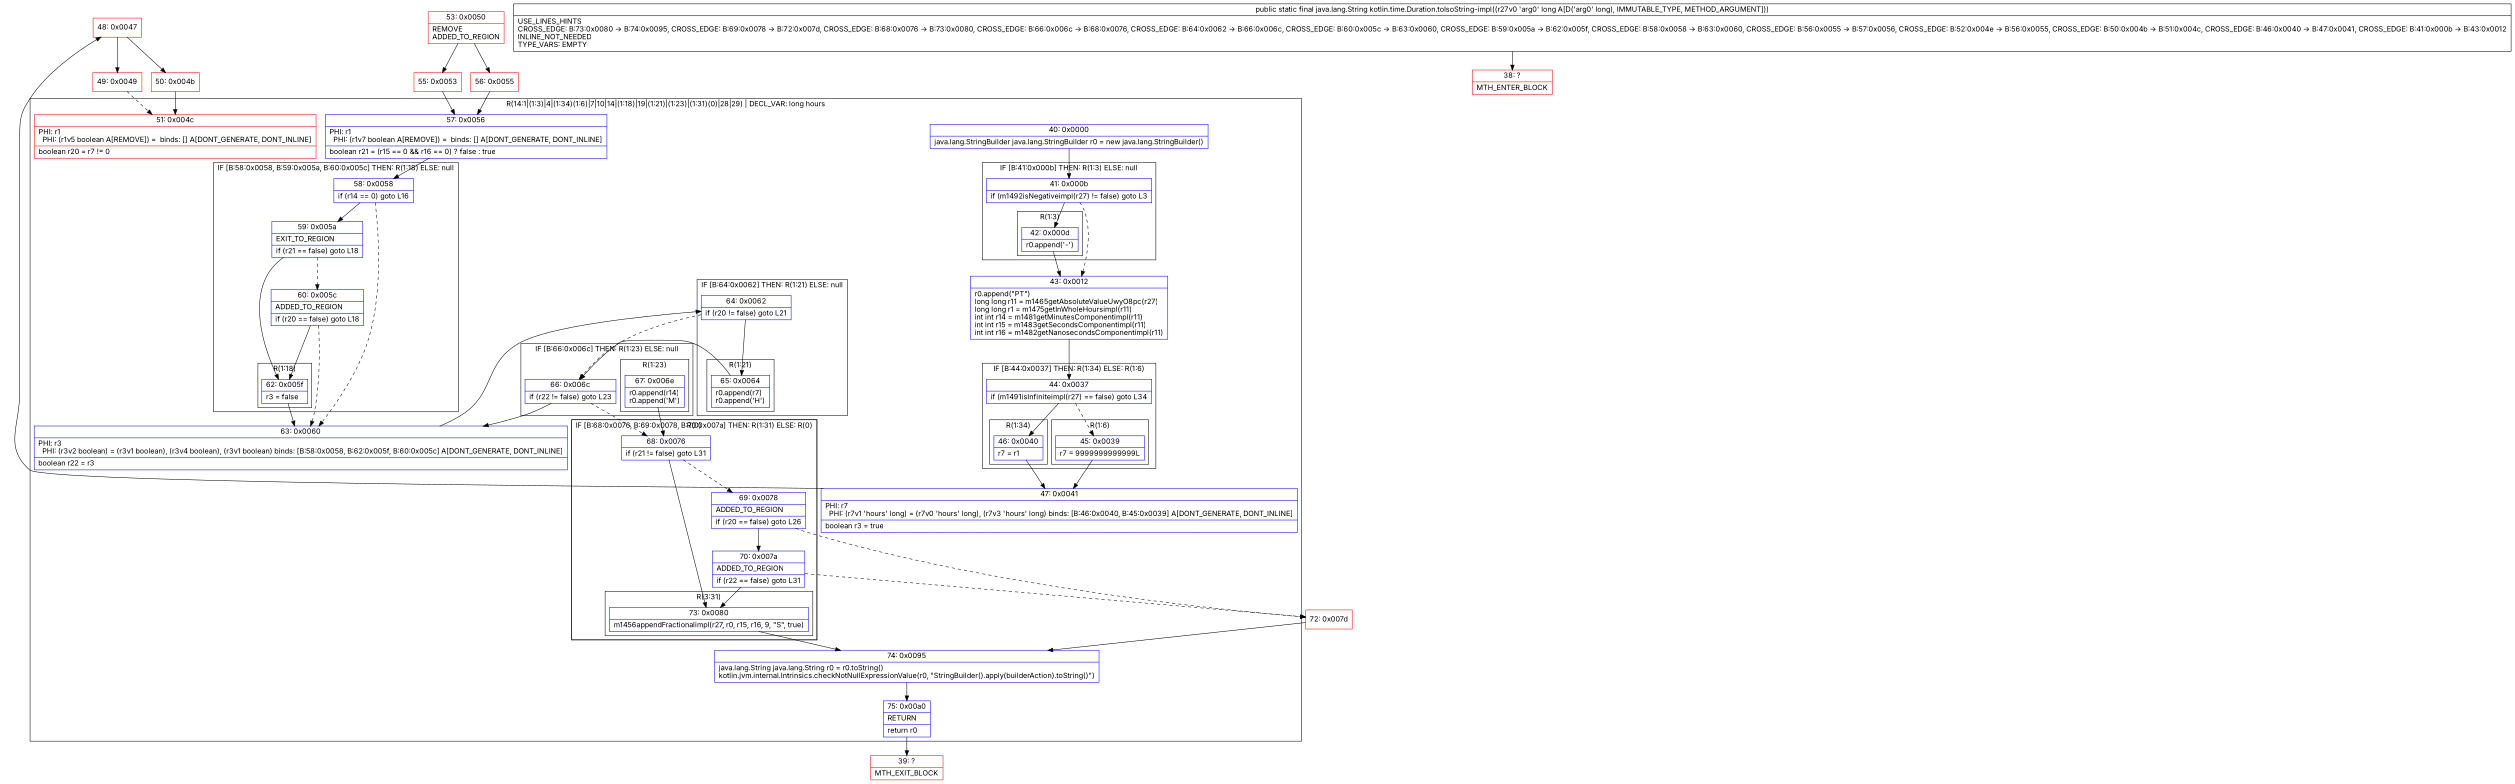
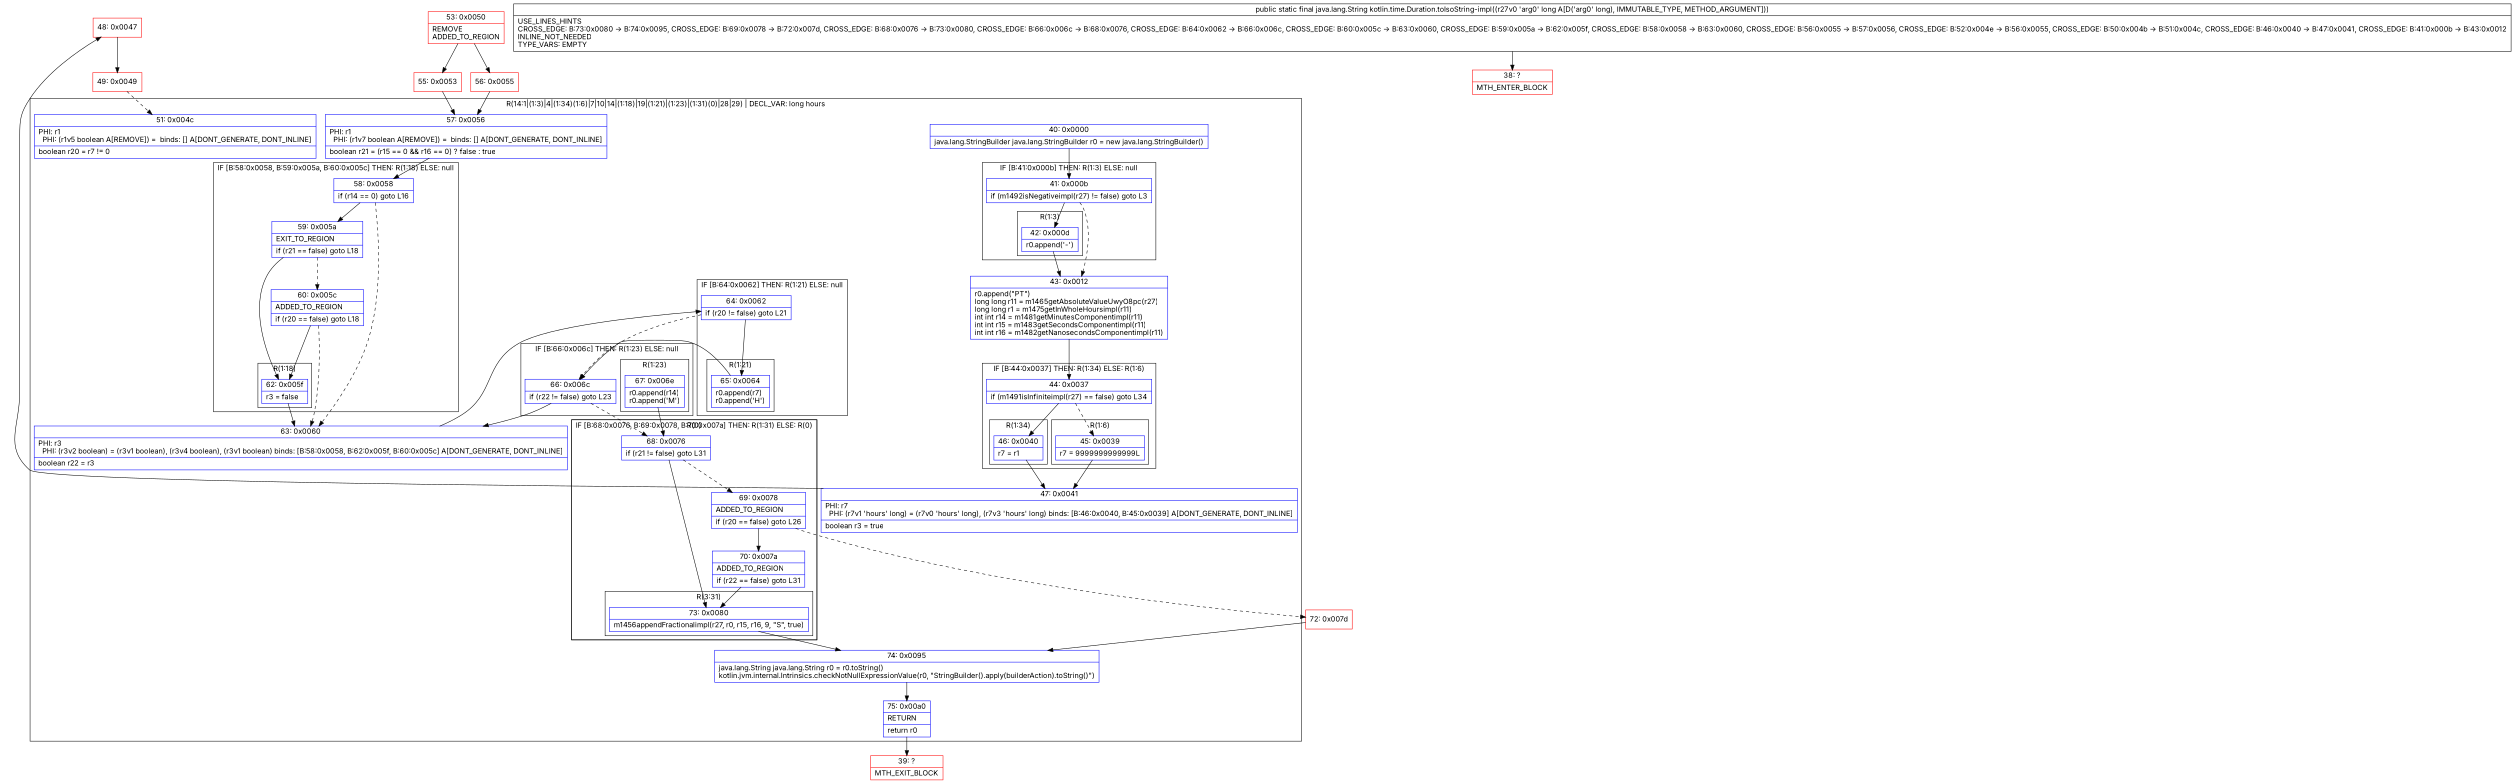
(175, 82) -> none
(175, 136) -> (175, 136)
(1053, 595) -> none
